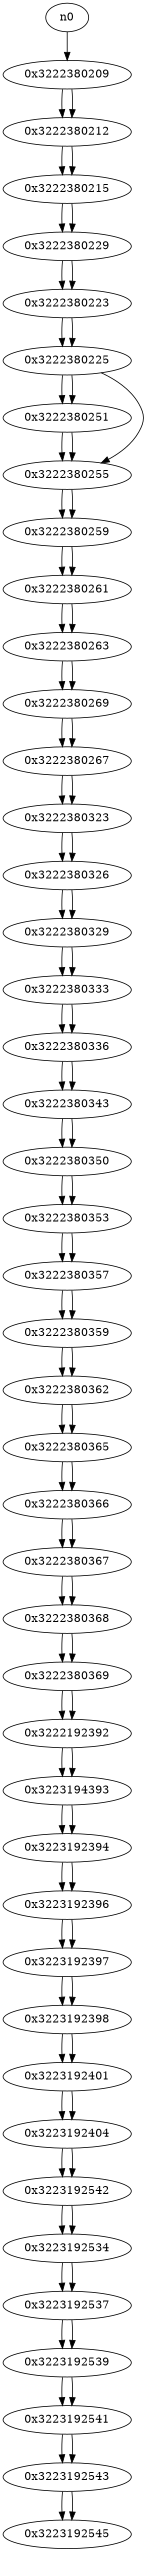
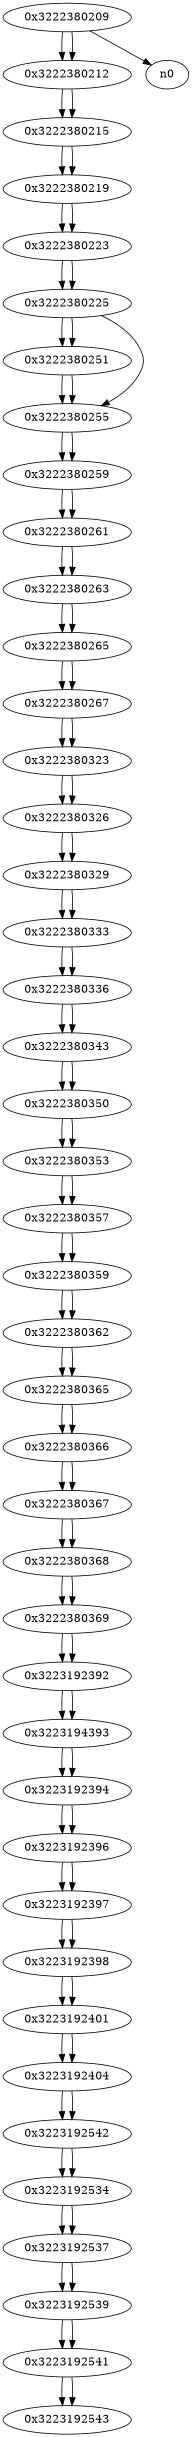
(67, 42) -> (117, 46)
(67, 246) -> (67, 189)
(67, 704) -> (67, 647)
(67, 1733) -> (67, 1676)
(67, 2534) -> none
